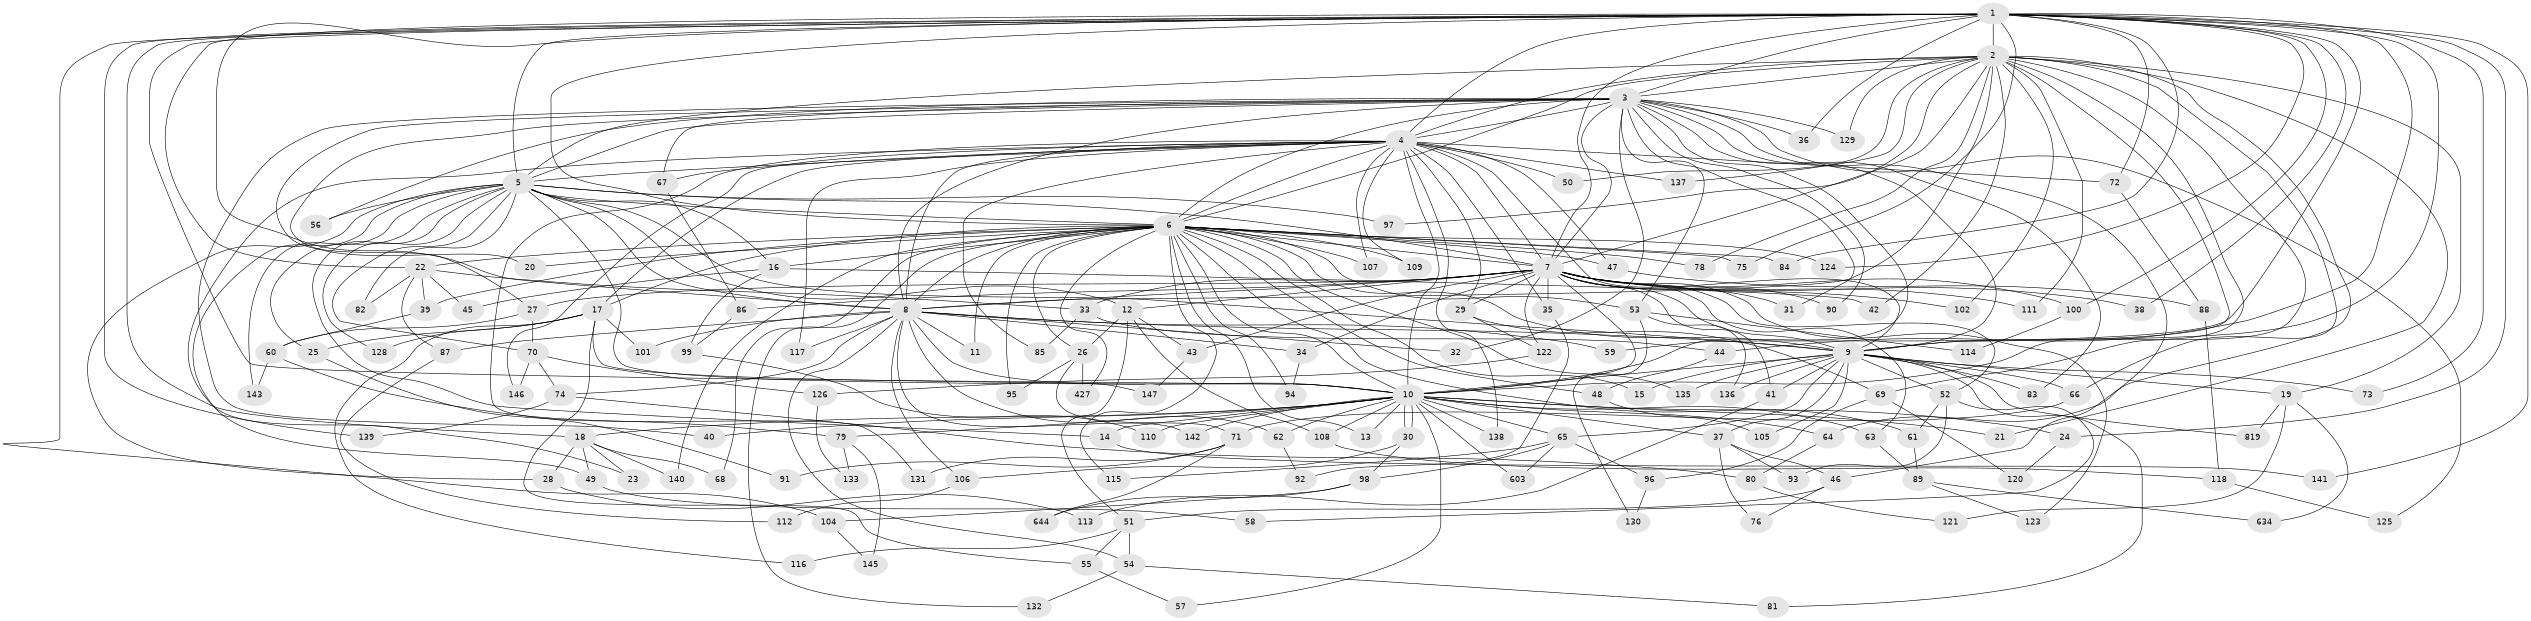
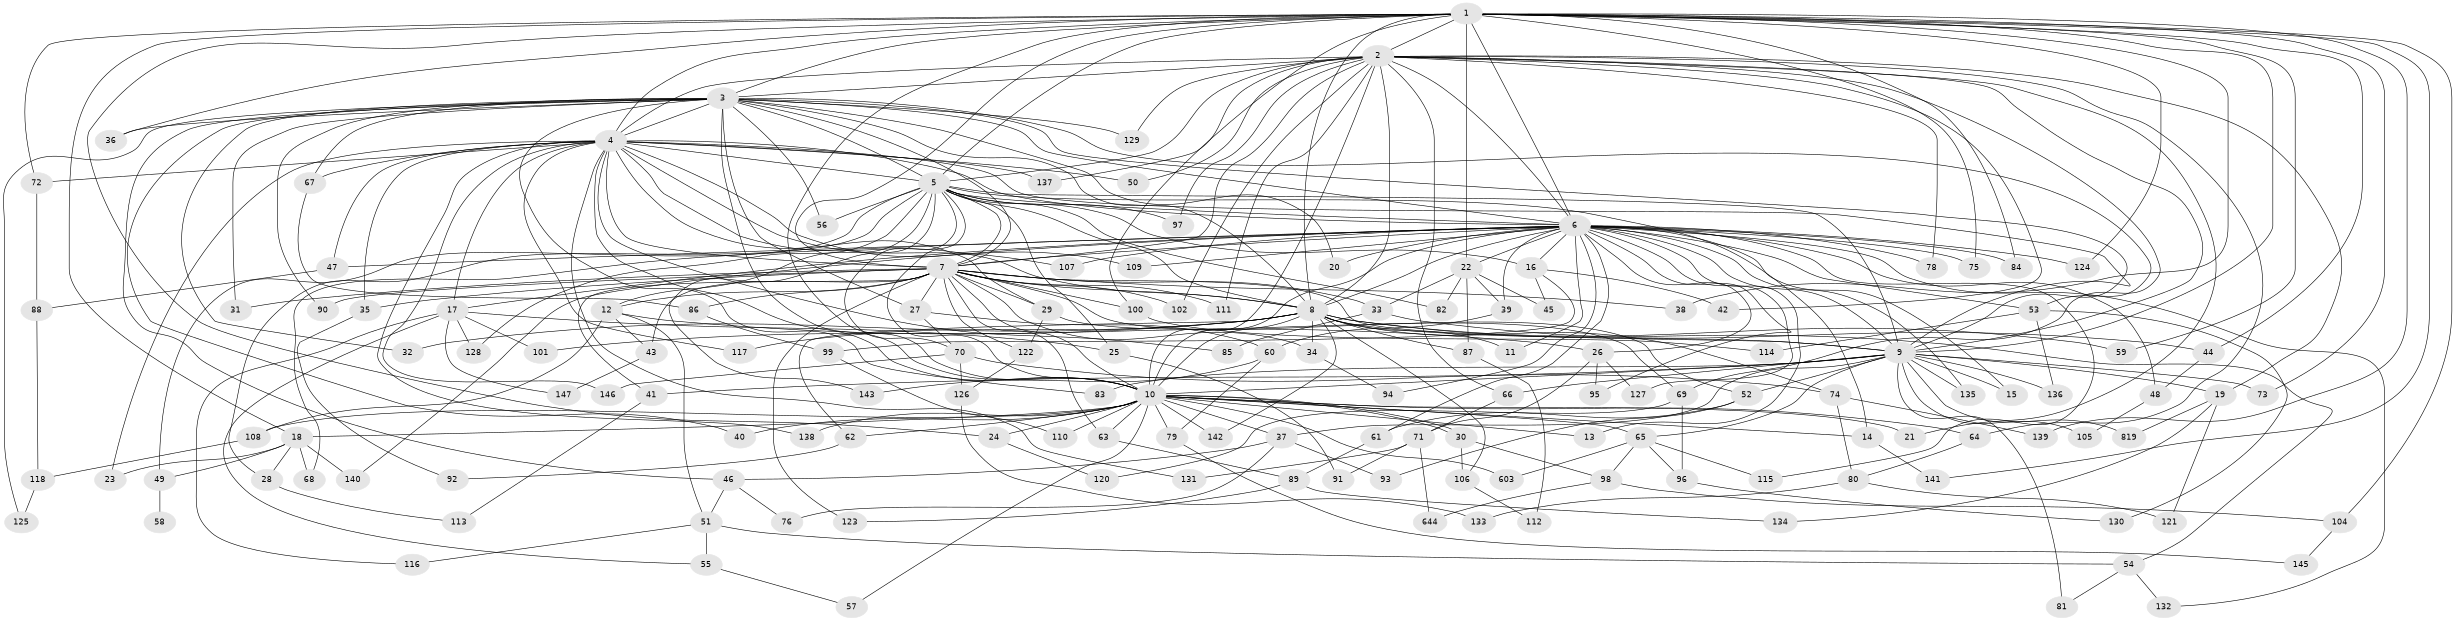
(1083, 395) -> (1639, 395)
(846, 459) -> (1665, 498)
(1768, 504) -> none
(2265, 522) -> (1781, 522)
